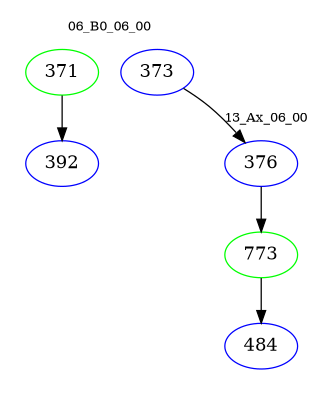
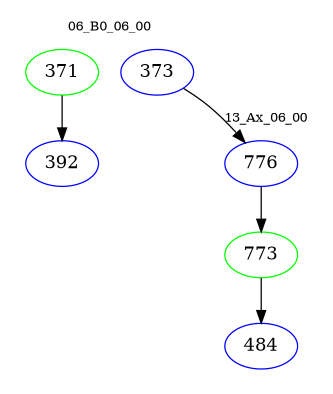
(261, 164) -> (261, 164)
